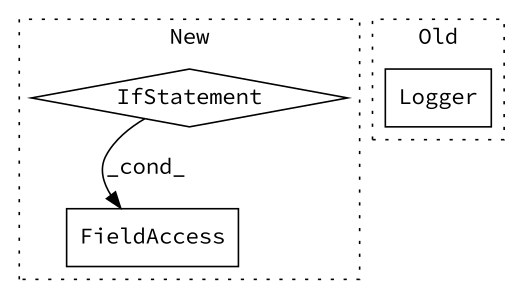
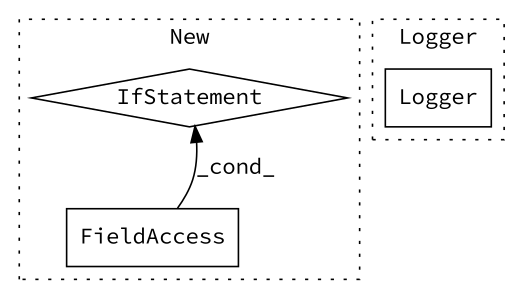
(438, 38) -> (438, 38)
(109, 150) -> (193, 177)
